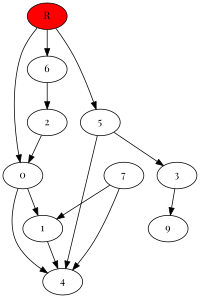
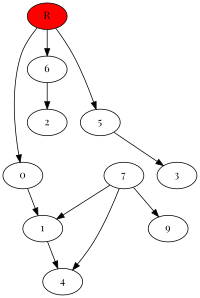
(37, 146) -> none
(83, 195) -> none
(173, 198) -> (144, 199)
(13, 234) -> none
